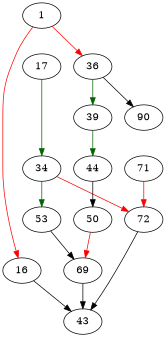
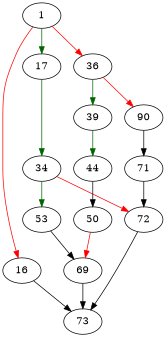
none -> (42, 38)
(116, 90) -> (116, 90)
none -> (144, 140)
(144, 191) -> (144, 191)
(83, 322) -> (83, 322)
